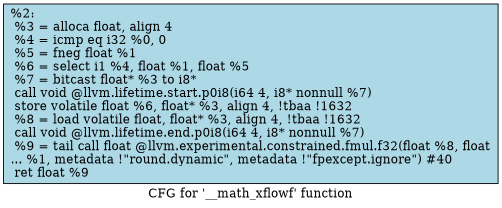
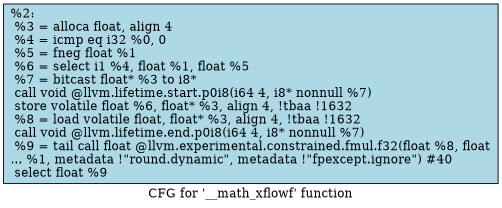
(50, 173) -> (59, 173)
